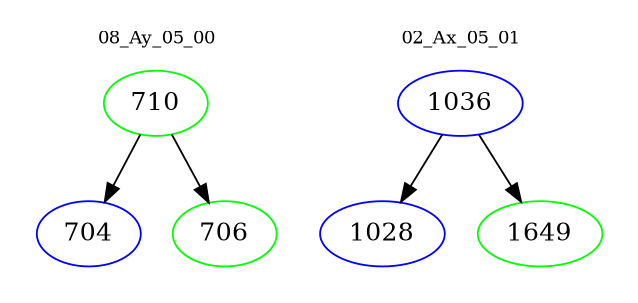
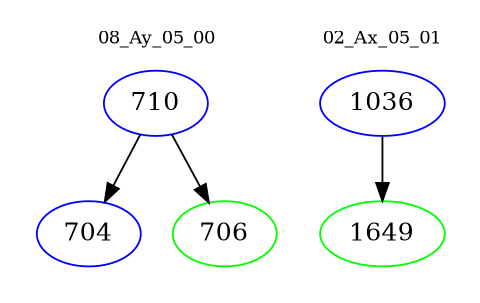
(156, 103) -> (156, 103)
(382, 234) -> none
